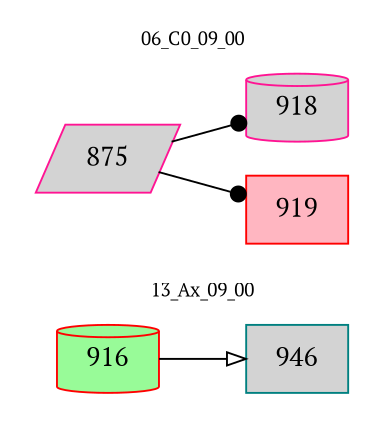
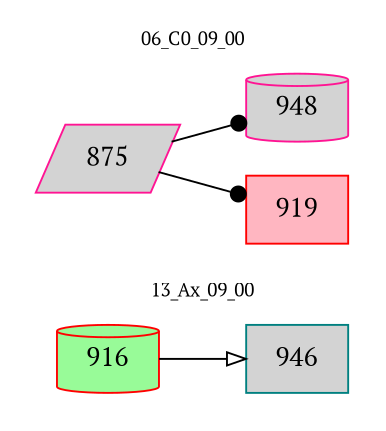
(297, 108) -> (297, 108)
